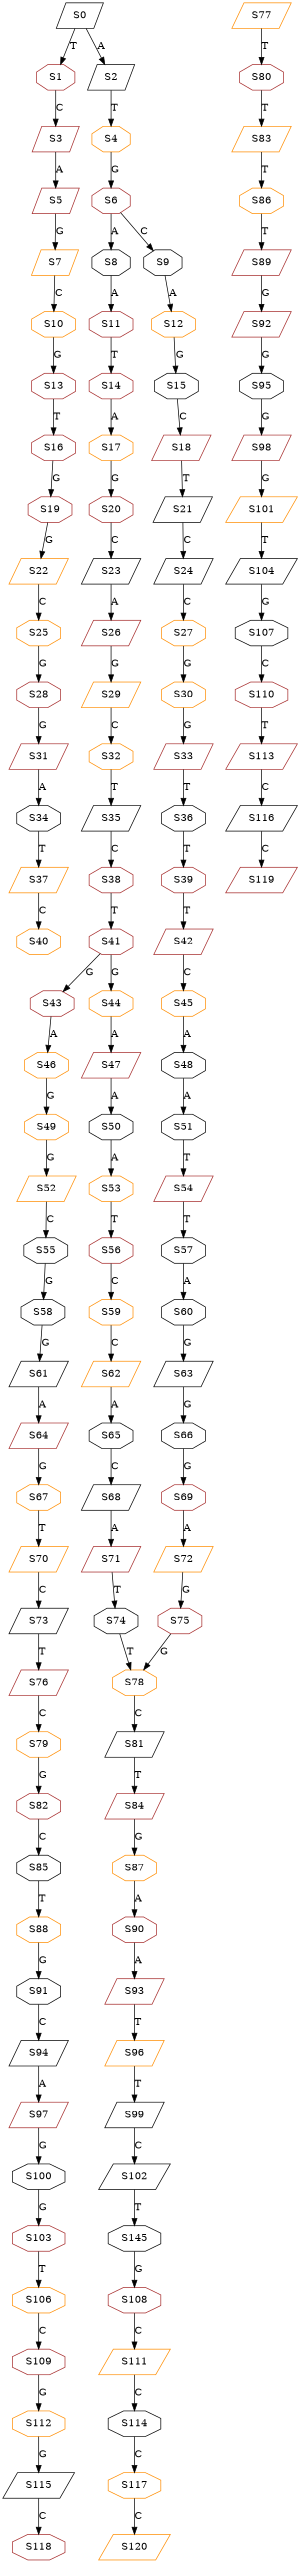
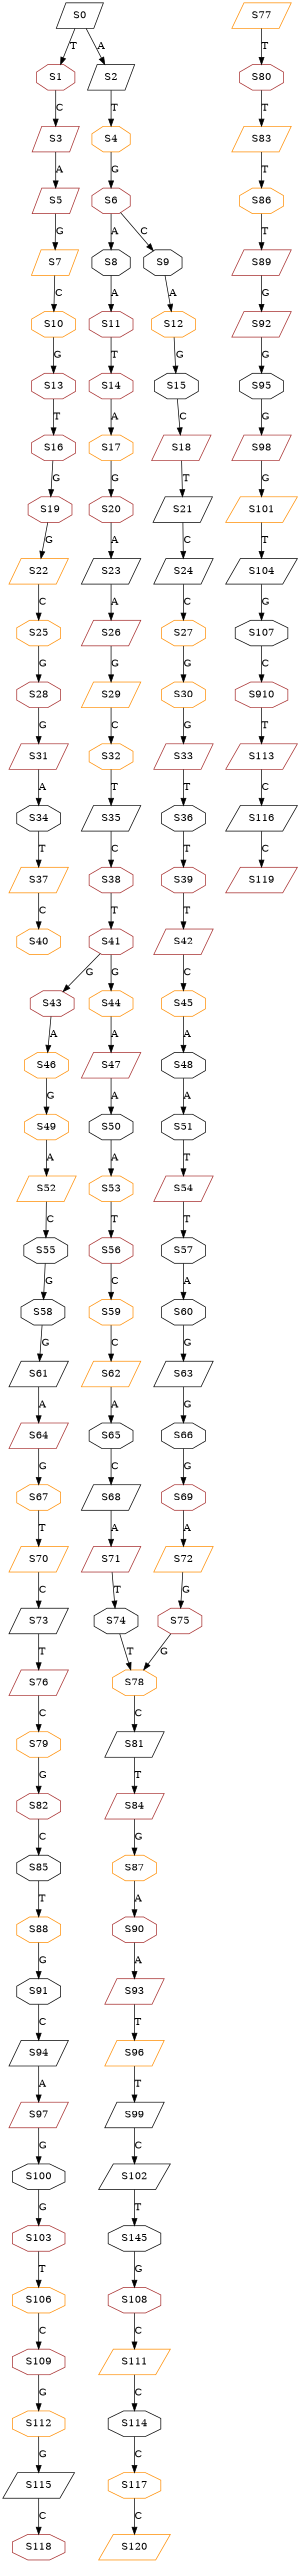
(115, 540) -> (115, 540)
(262, 695) -> (262, 695)
(51, 1158) -> (50, 1158)
